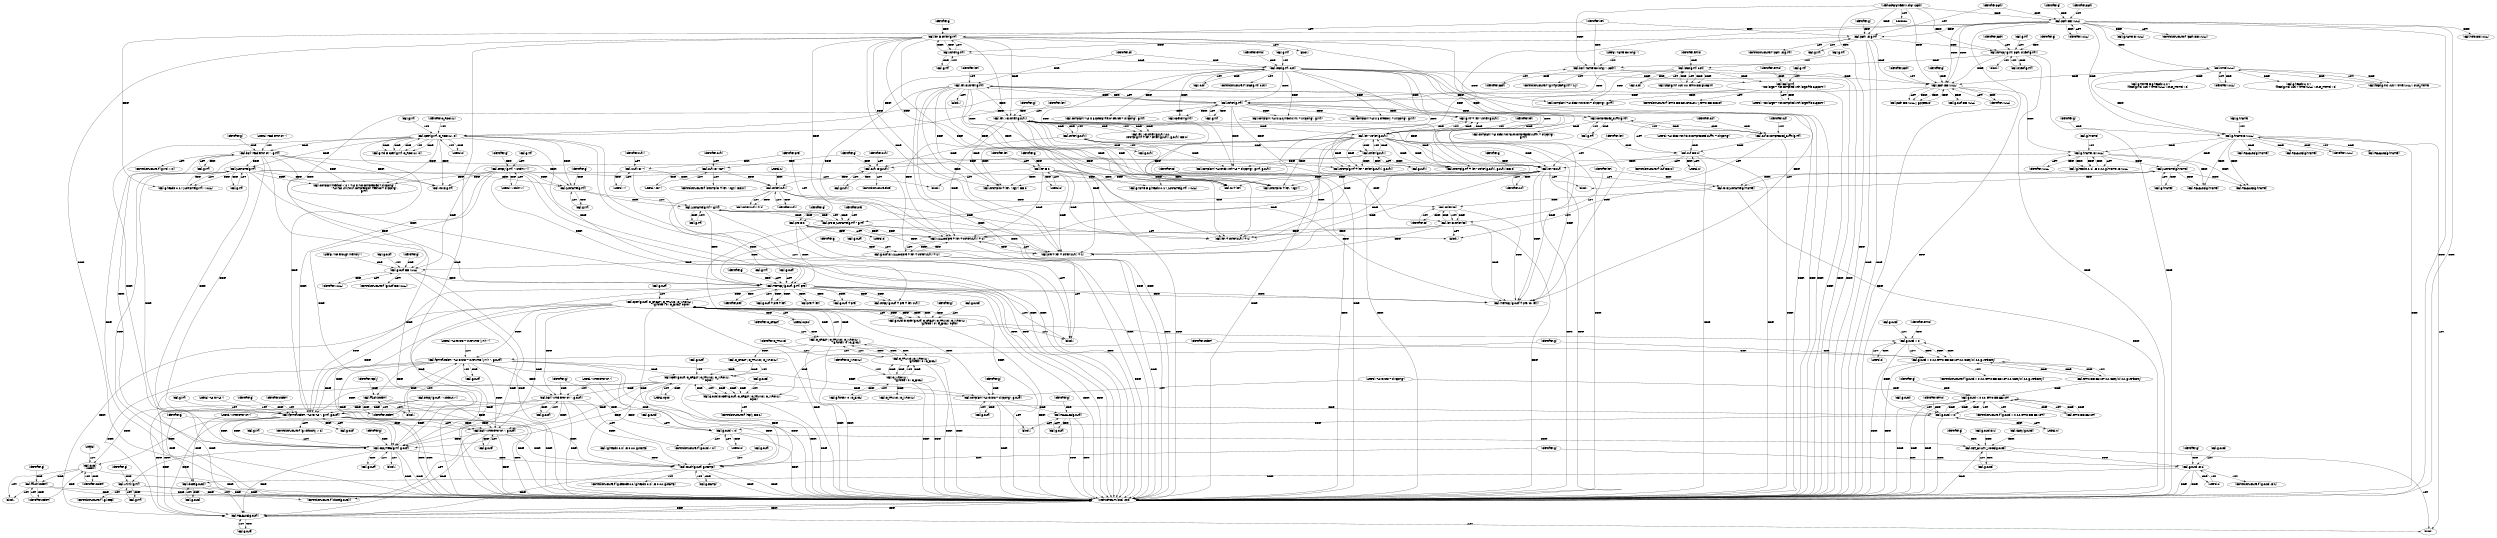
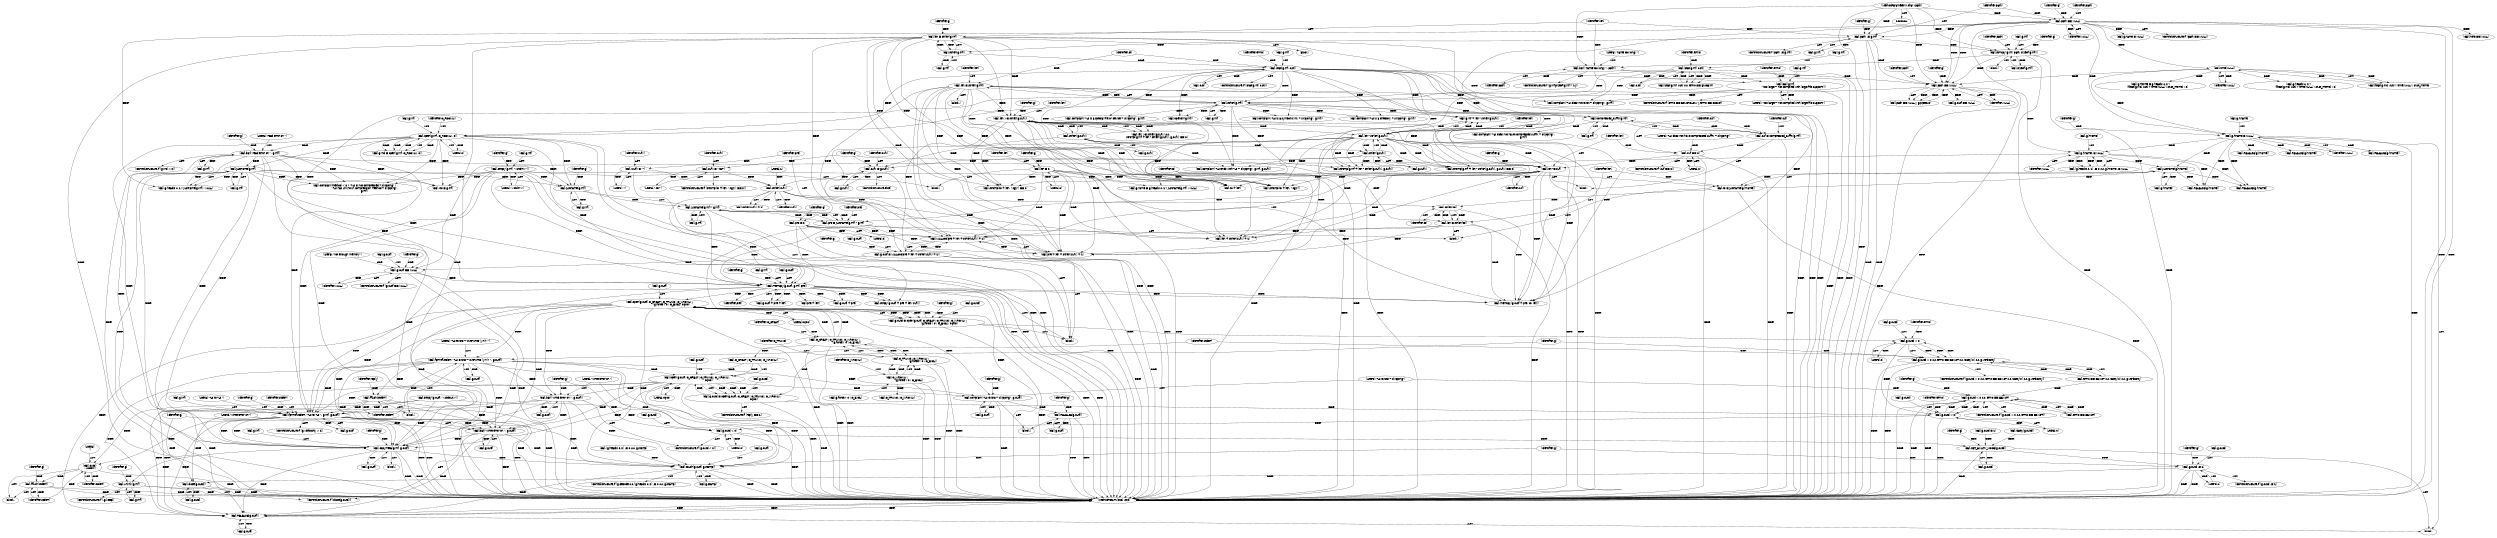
(1093, 145) -> (1012, 145)
(1274, 208) -> (1274, 208)
(866, 388) -> none
